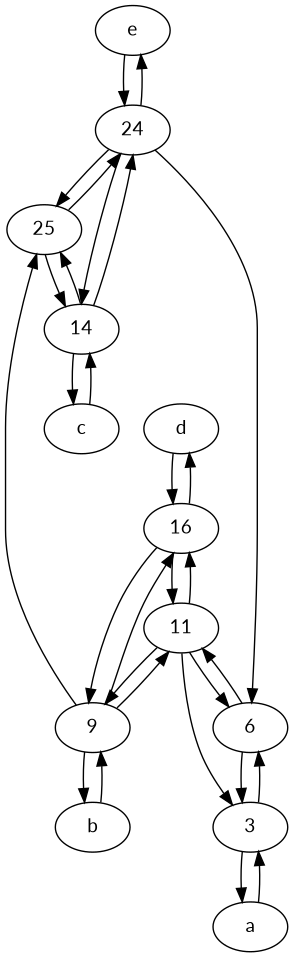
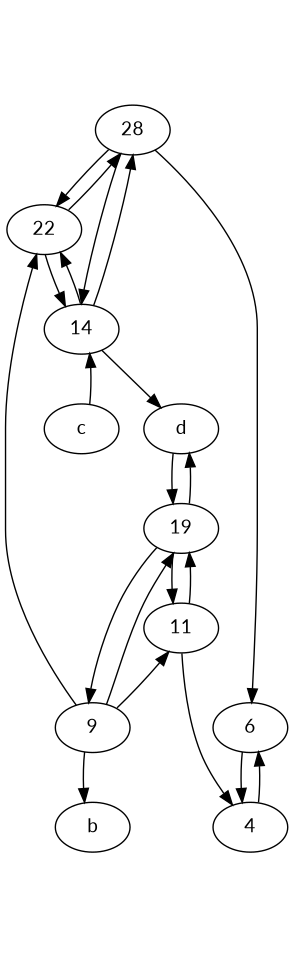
(133, 30) -> none
(133, 130) -> (133, 130)
(44, 230) -> (44, 230)
(72, 372) -> (126, 374)
(181, 528) -> (181, 528)
(135, 670) -> none
(204, 674) -> none
(227, 681) -> none
(102, 784) -> none
(250, 827) -> (250, 827)
(250, 927) -> none
